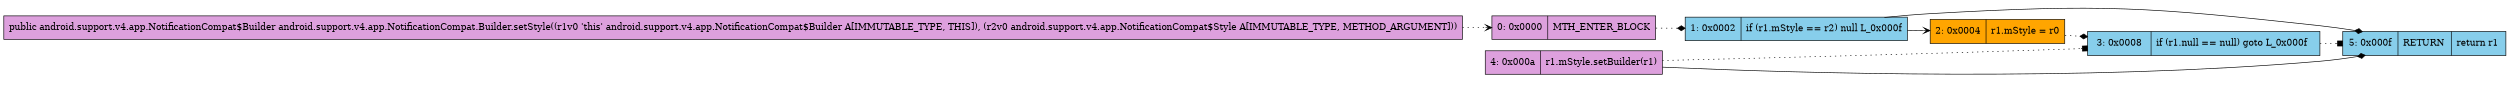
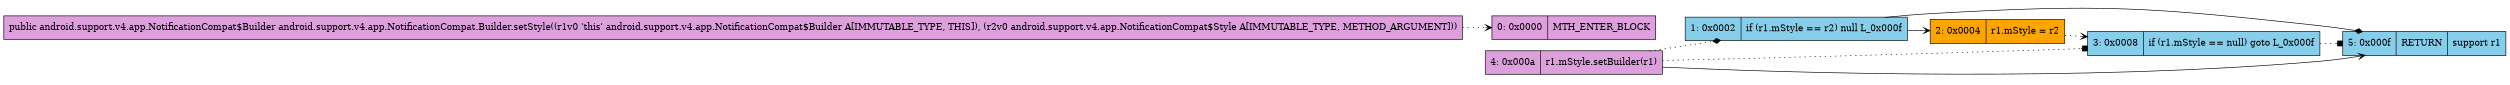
(1667, 28) -> (1681, 46)
(2025, 31) -> (2025, 31)
(2073, 36) -> (2073, 36)
(2232, 43) -> (2232, 43)
(2478, 43) -> (2477, 43)
(2011, 74) -> (2011, 74)
